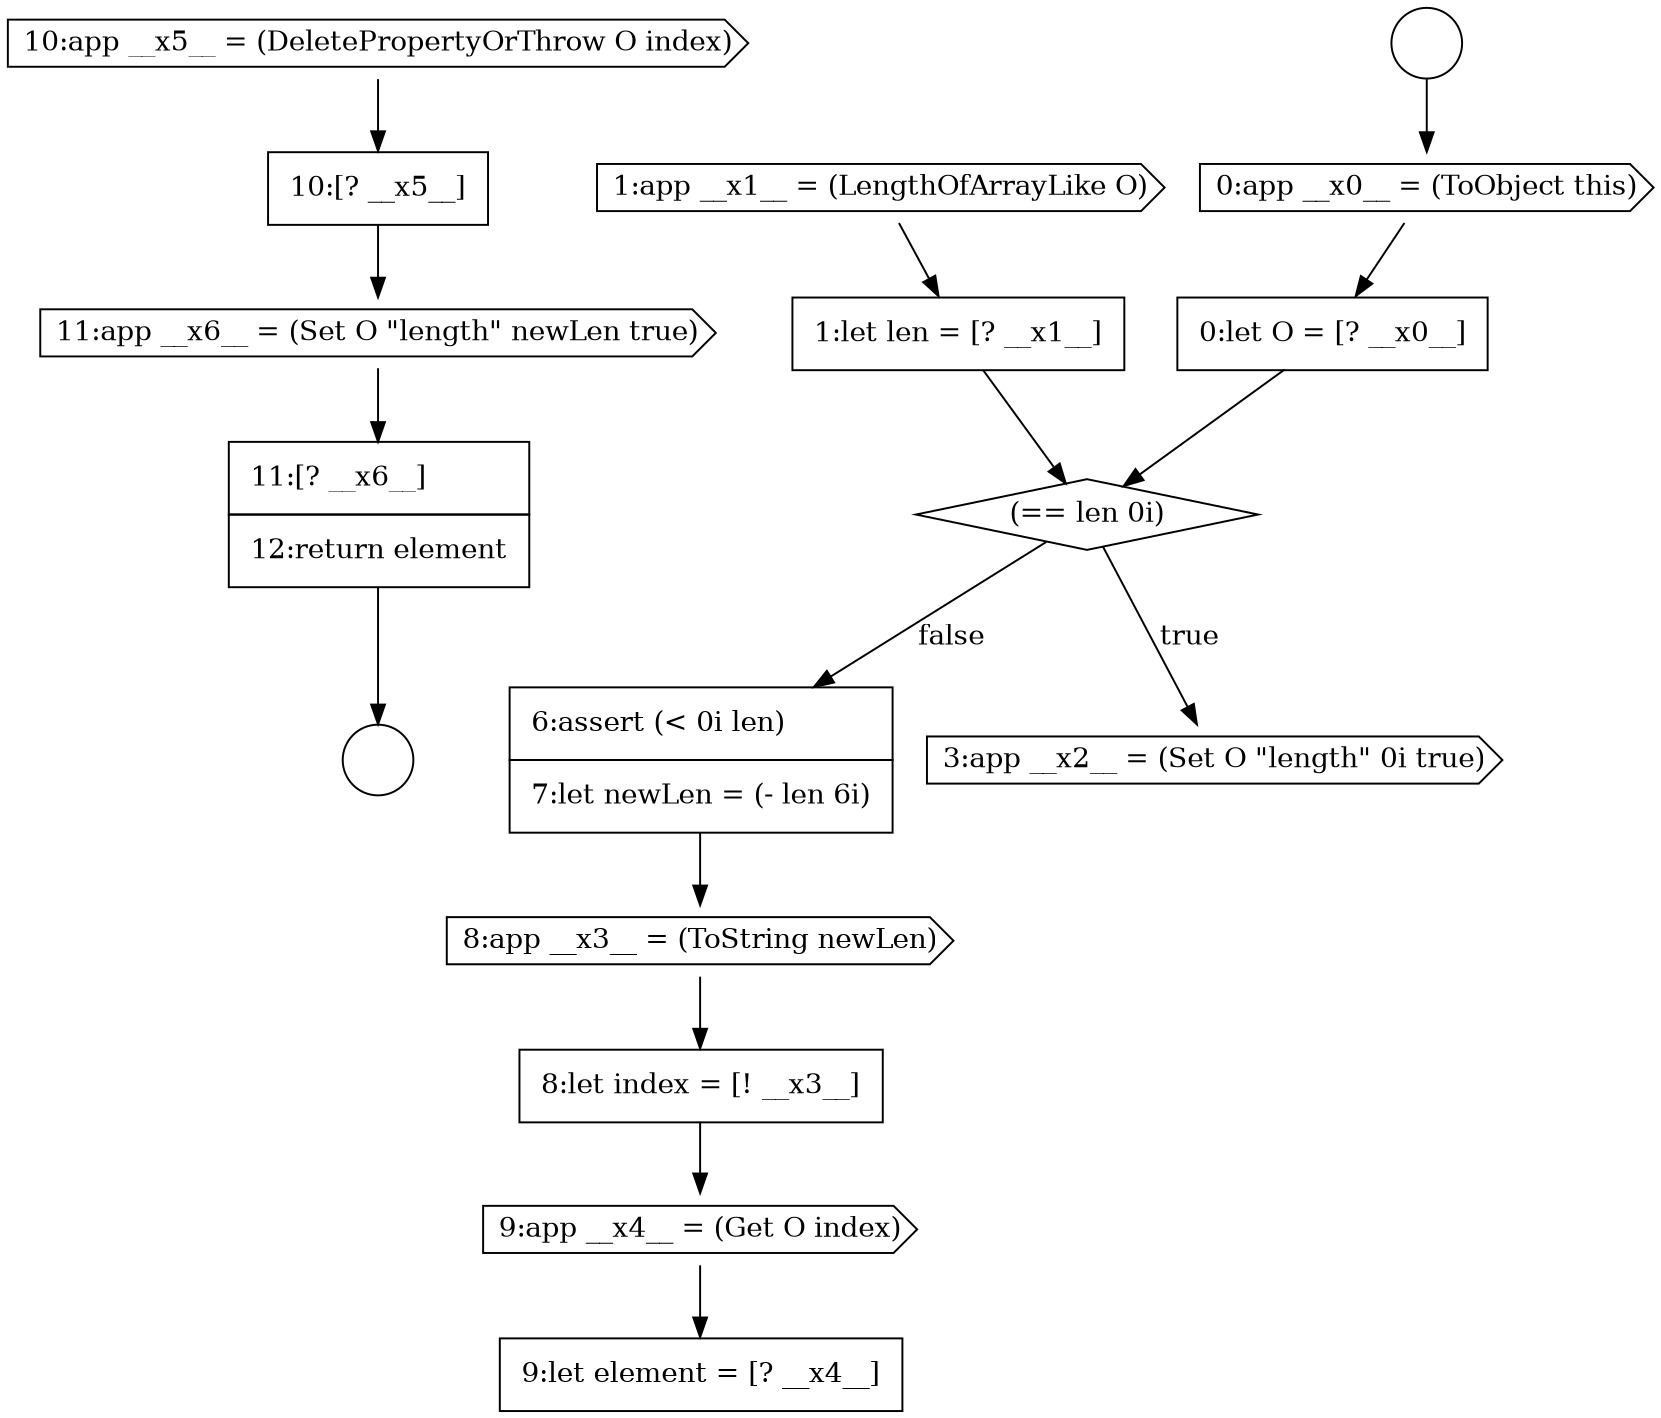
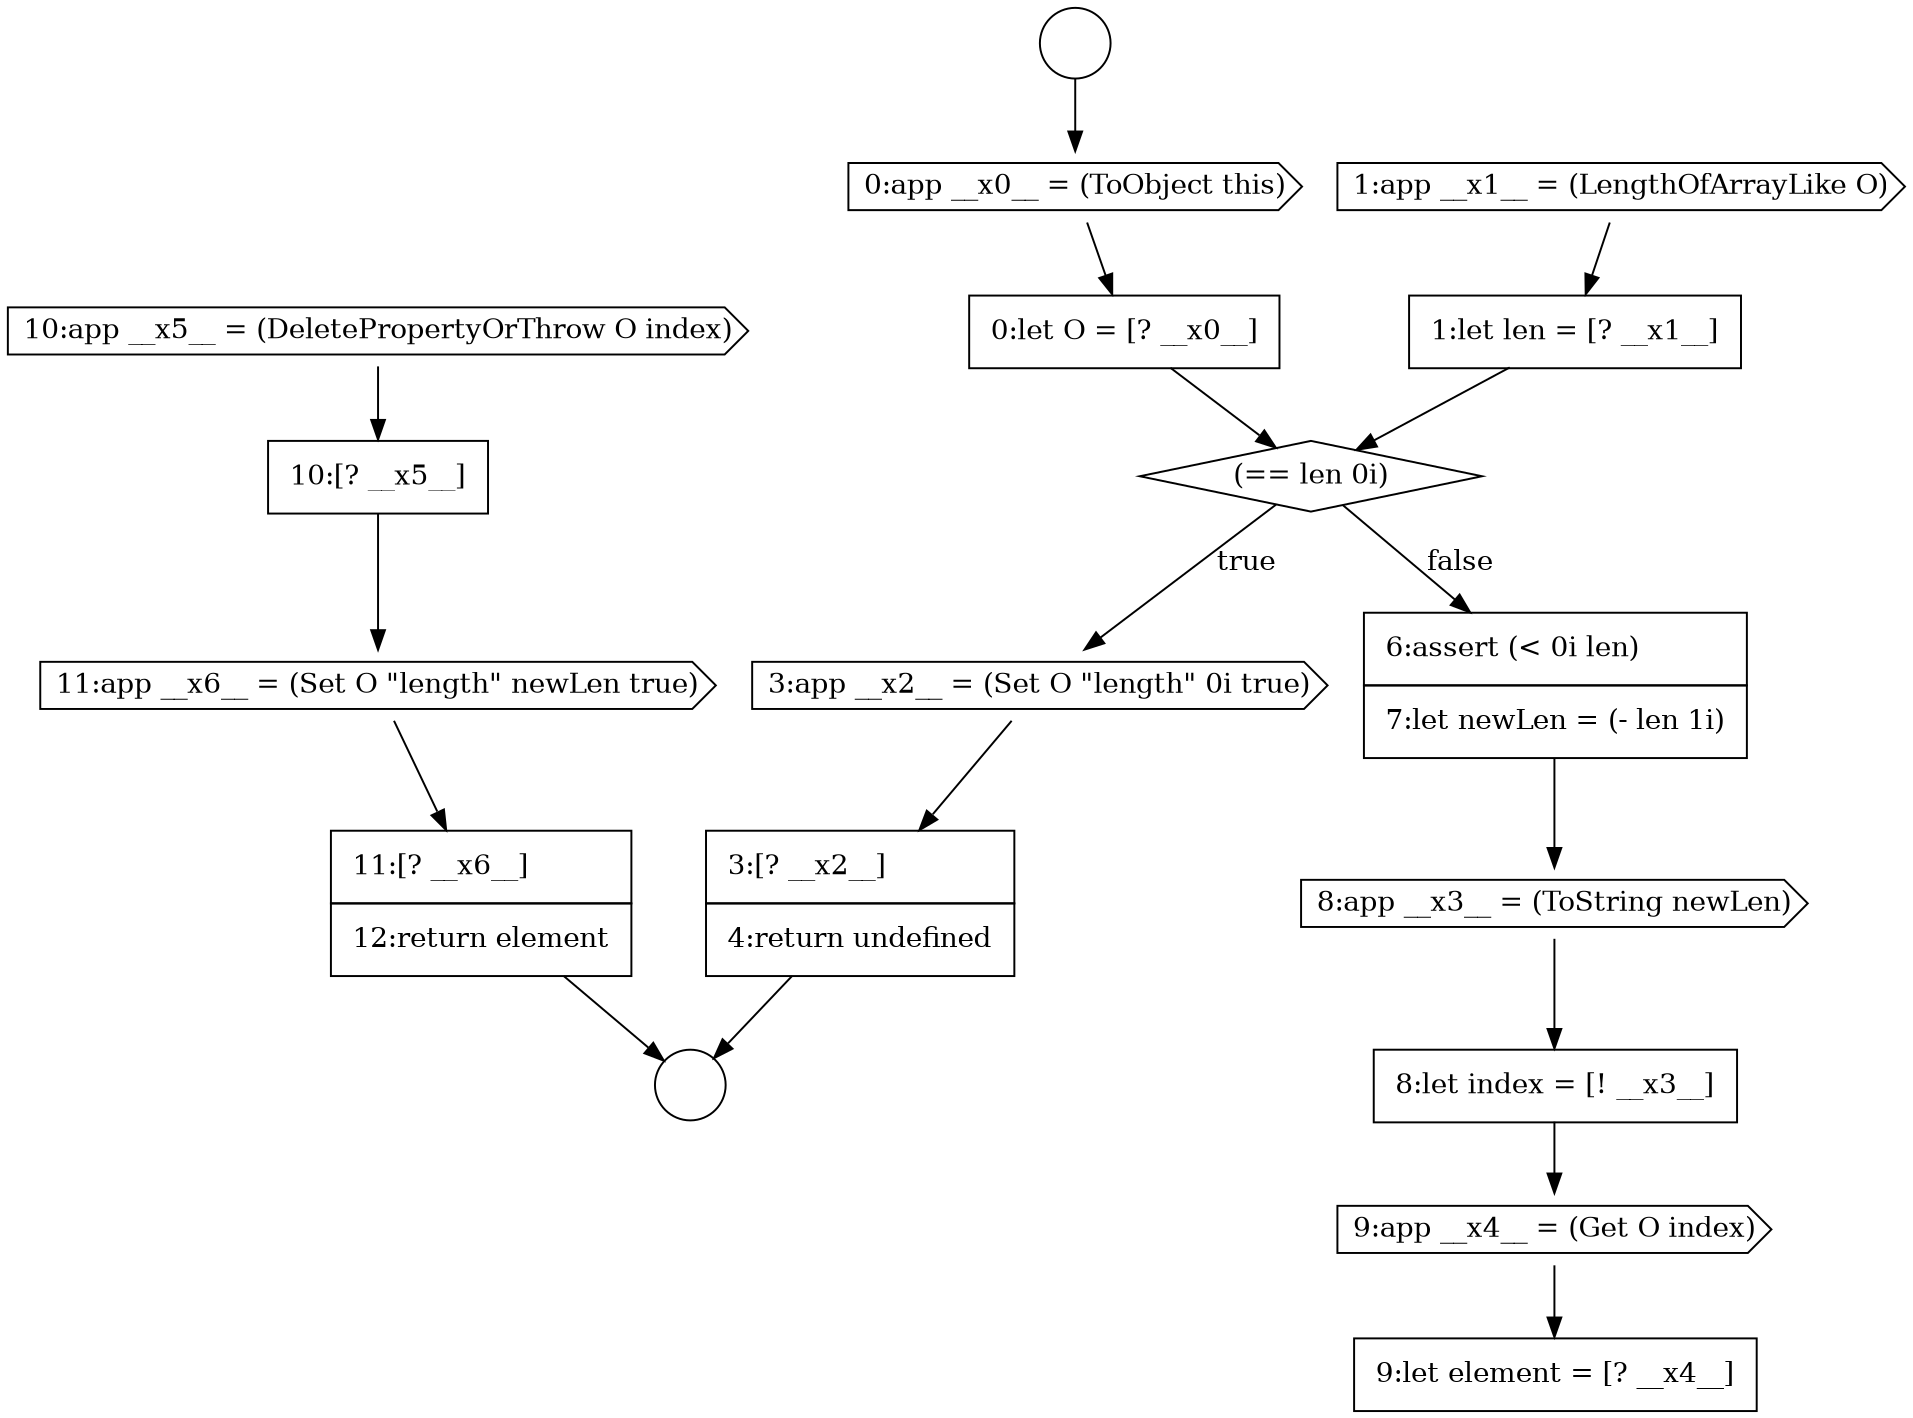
(701, 795) -> (1555, 721)
none -> (859, 903)
